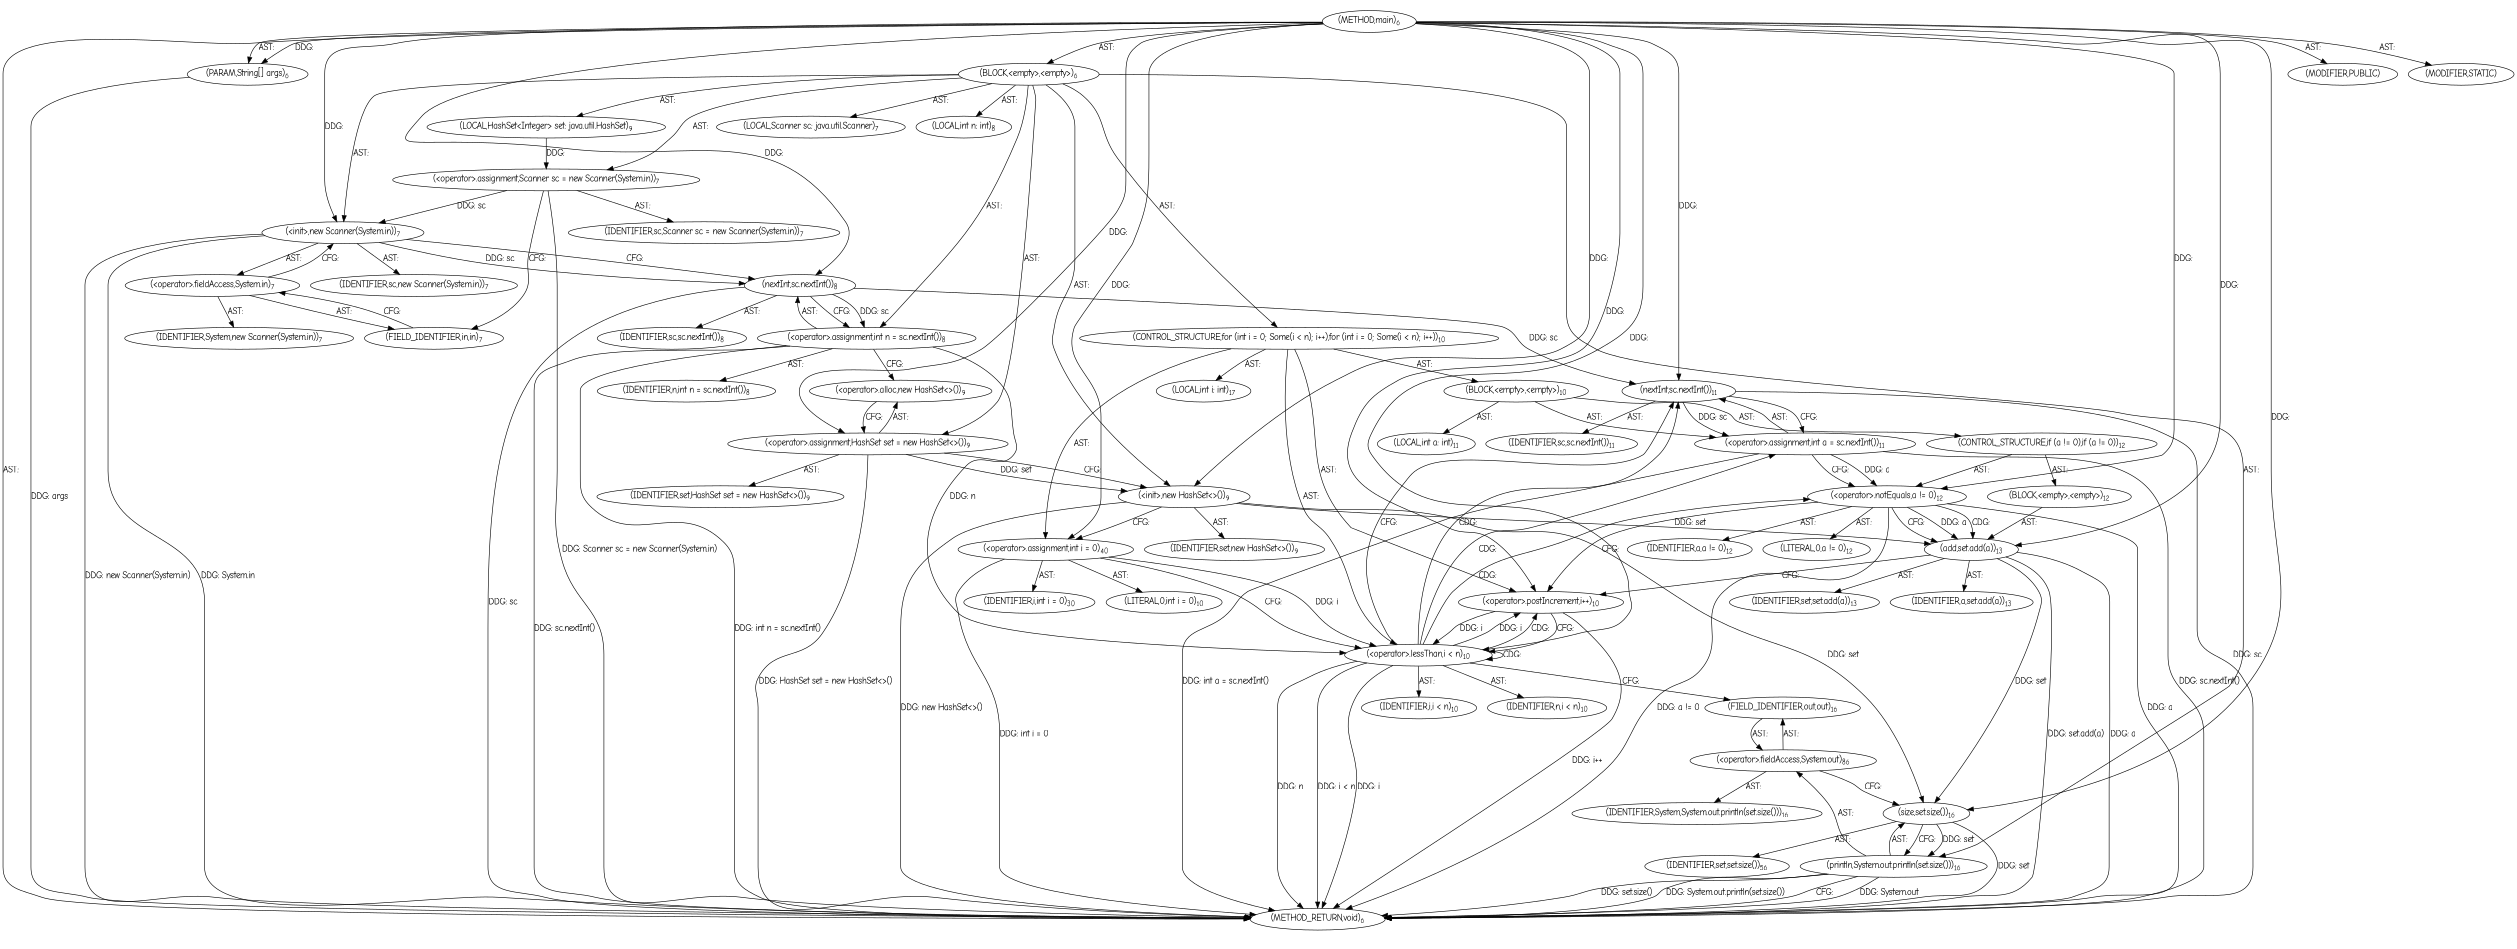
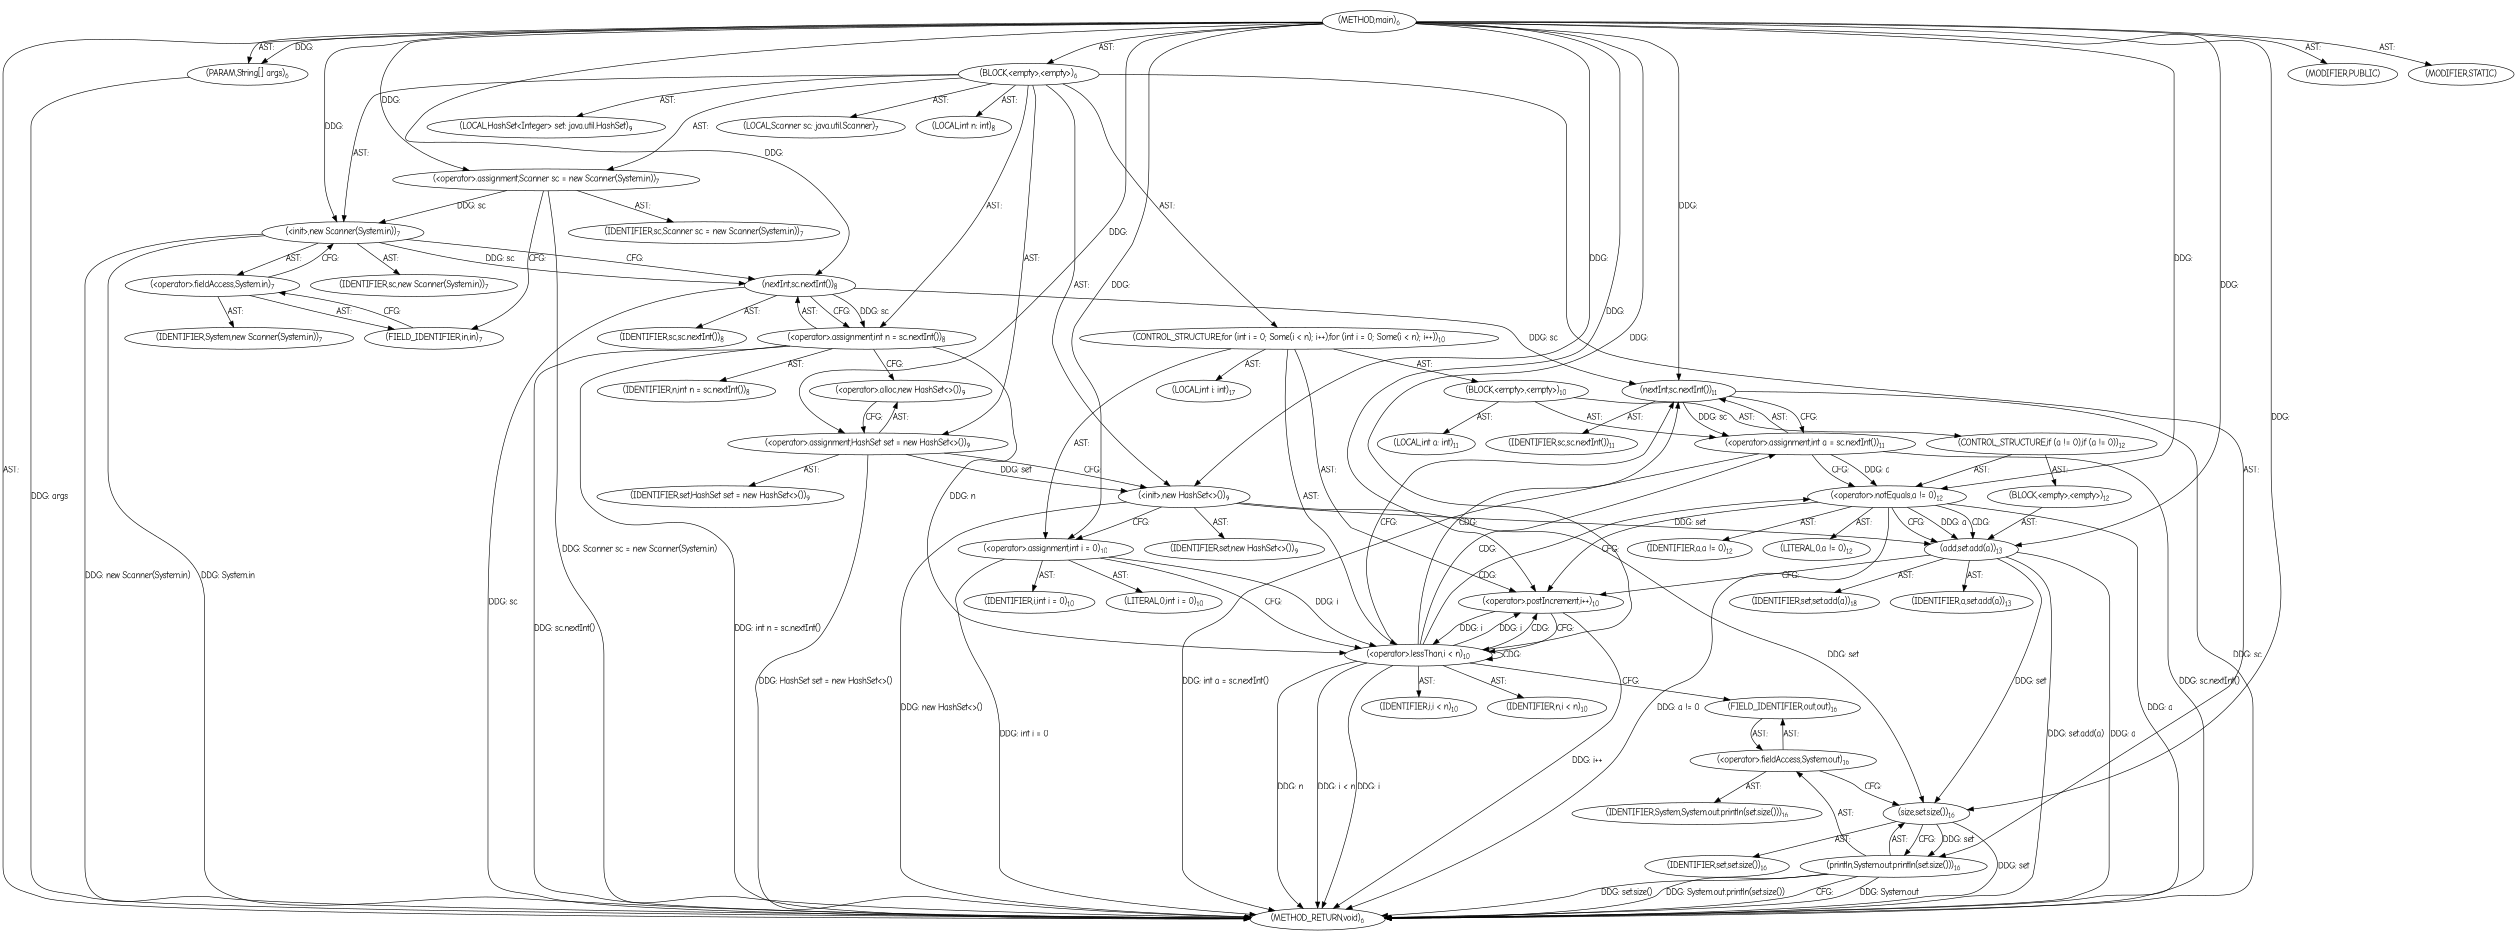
(546, 151) -> (775, 29)
(1104, 549) -> (1104, 549)
(1071, 601) -> (1071, 601)
(1854, 601) -> (1854, 601)
(1846, 760) -> (1846, 760)
(1764, 865) -> (1764, 865)
